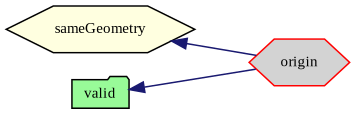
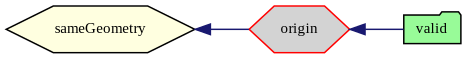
(200, 78) -> (384, 29)
